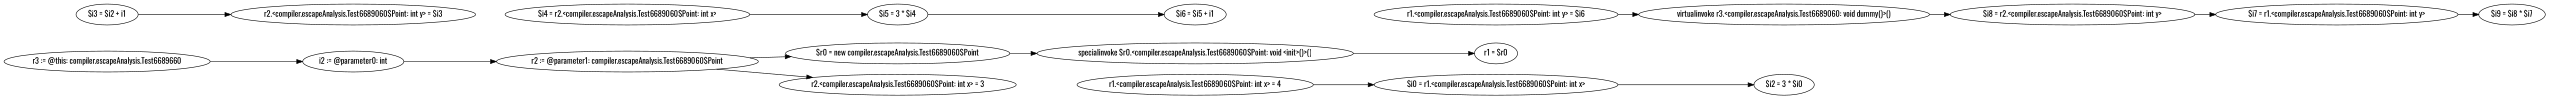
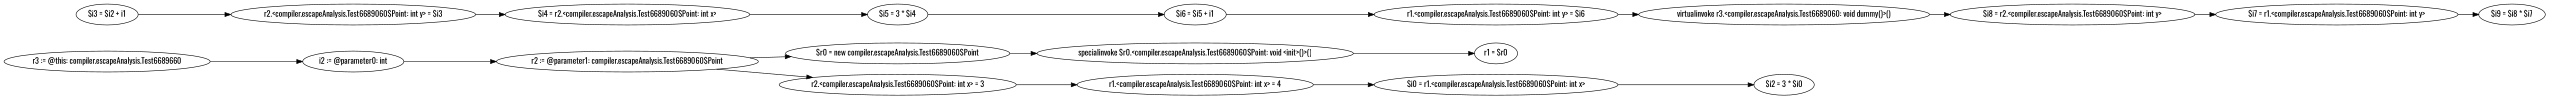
none -> (487, 15)
none -> (1297, 15)
none -> (1044, 85)
